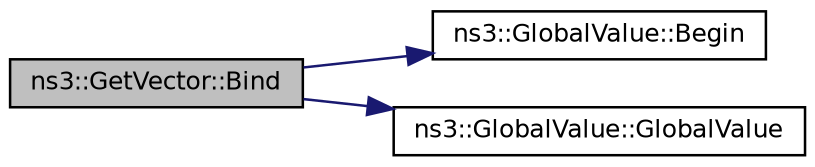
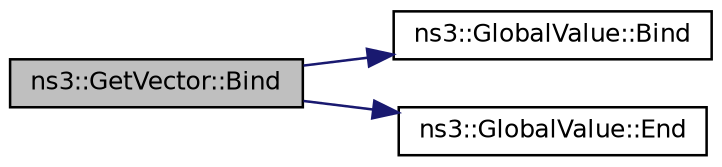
(599, 35) -> (553, 35)
(599, 131) -> (553, 131)
